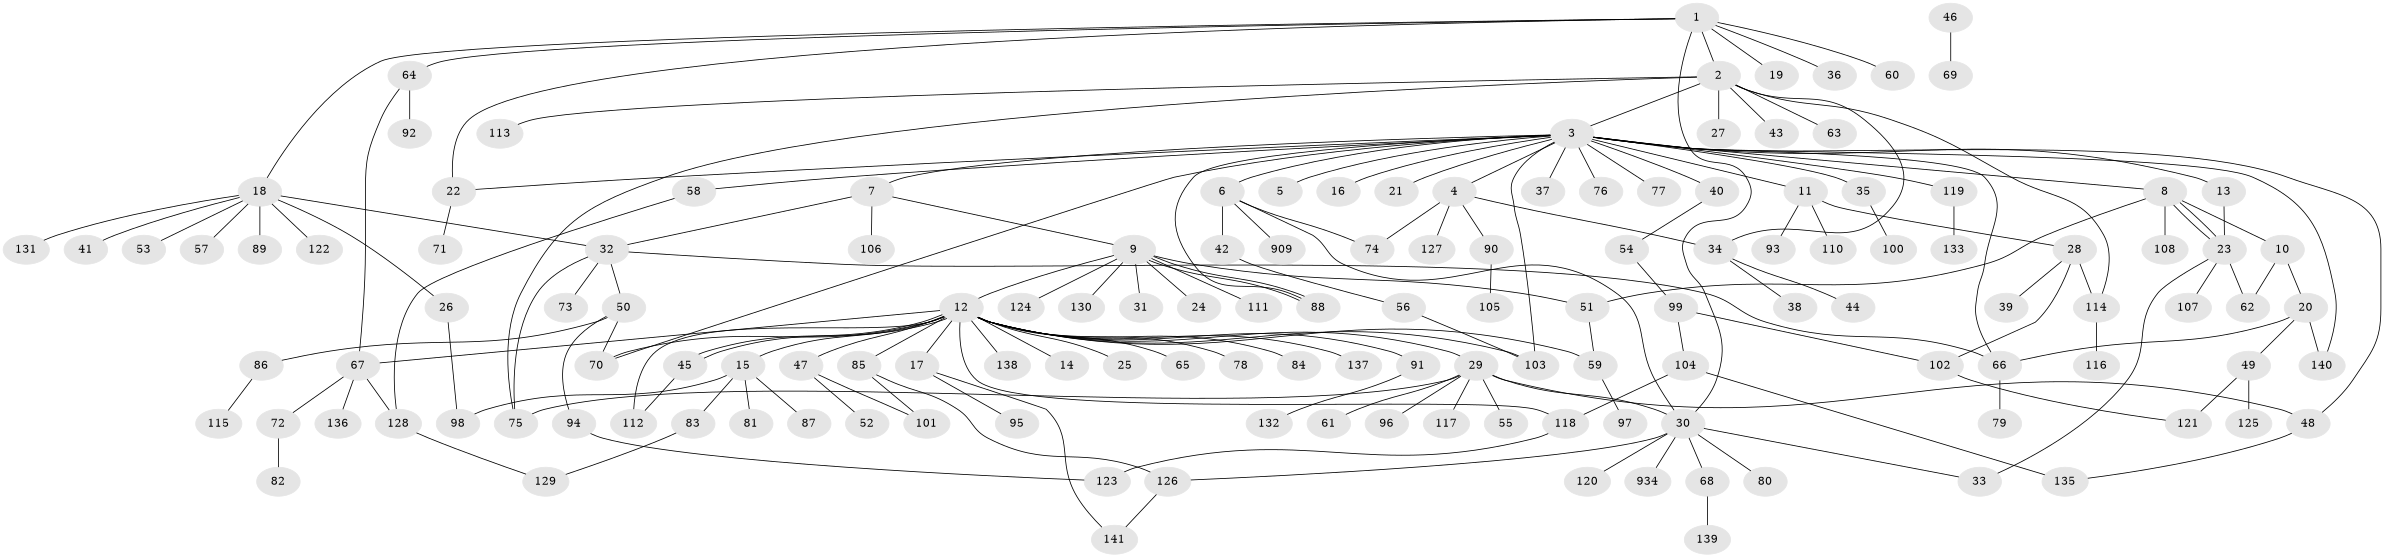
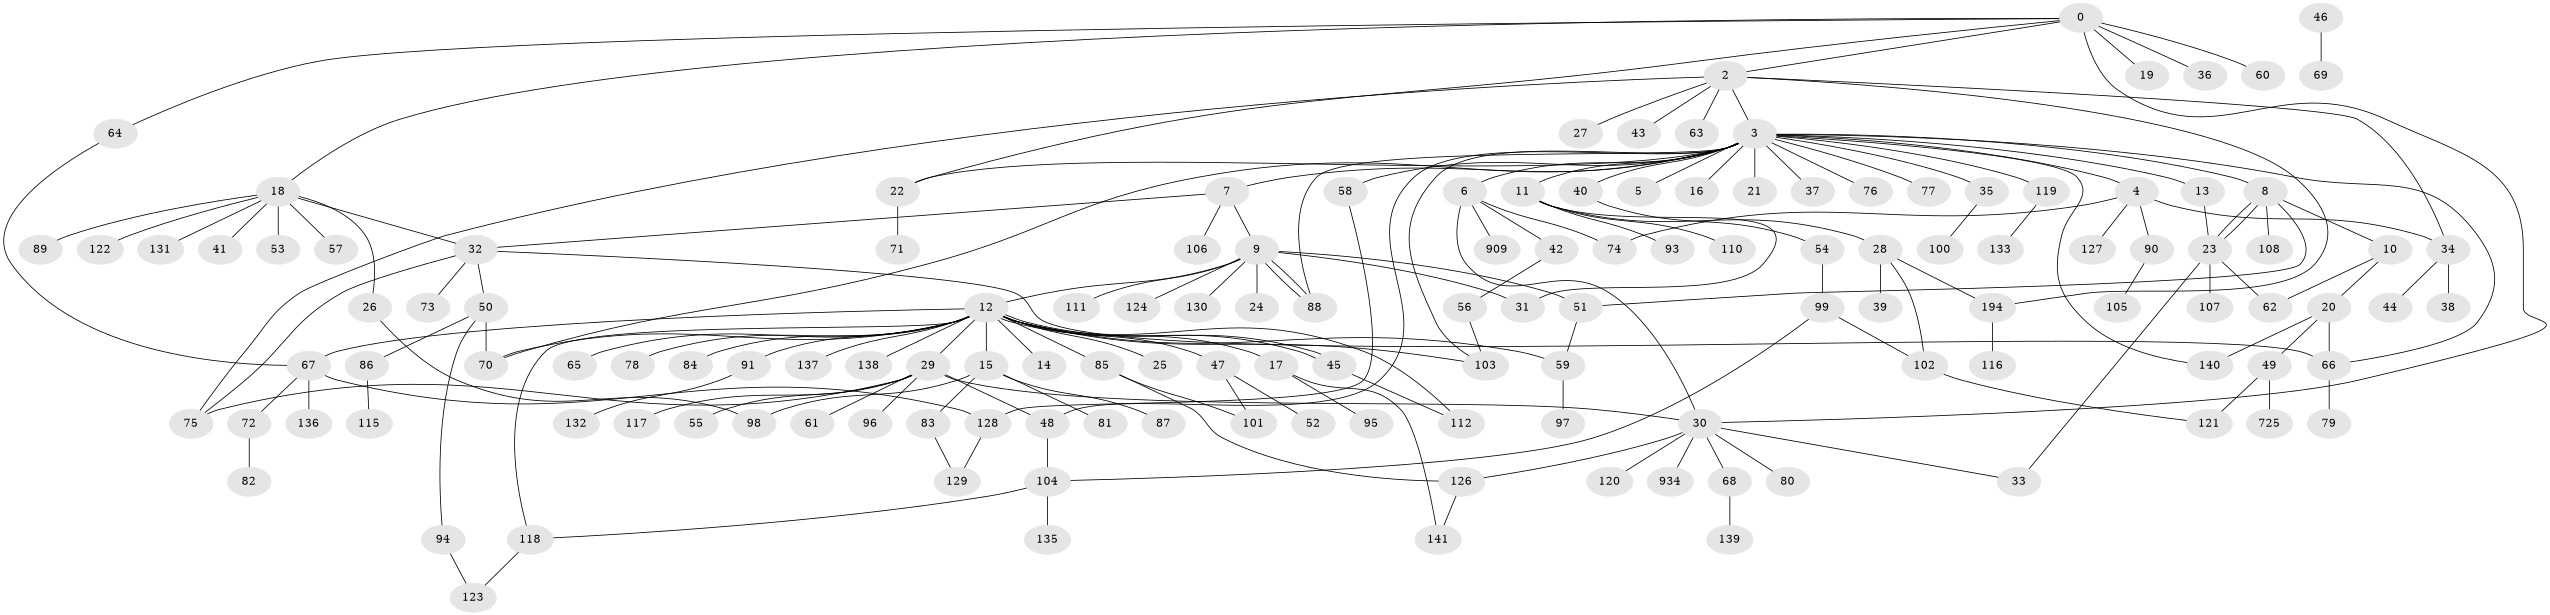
(1697, 18) -> (2081, 18)
(410, 134) -> none
(500, 134) -> none
none -> (1774, 245)
(2097, 308) -> (1992, 308)
(2249, 424) -> (2270, 424)
(2191, 461) -> (1048, 453)
